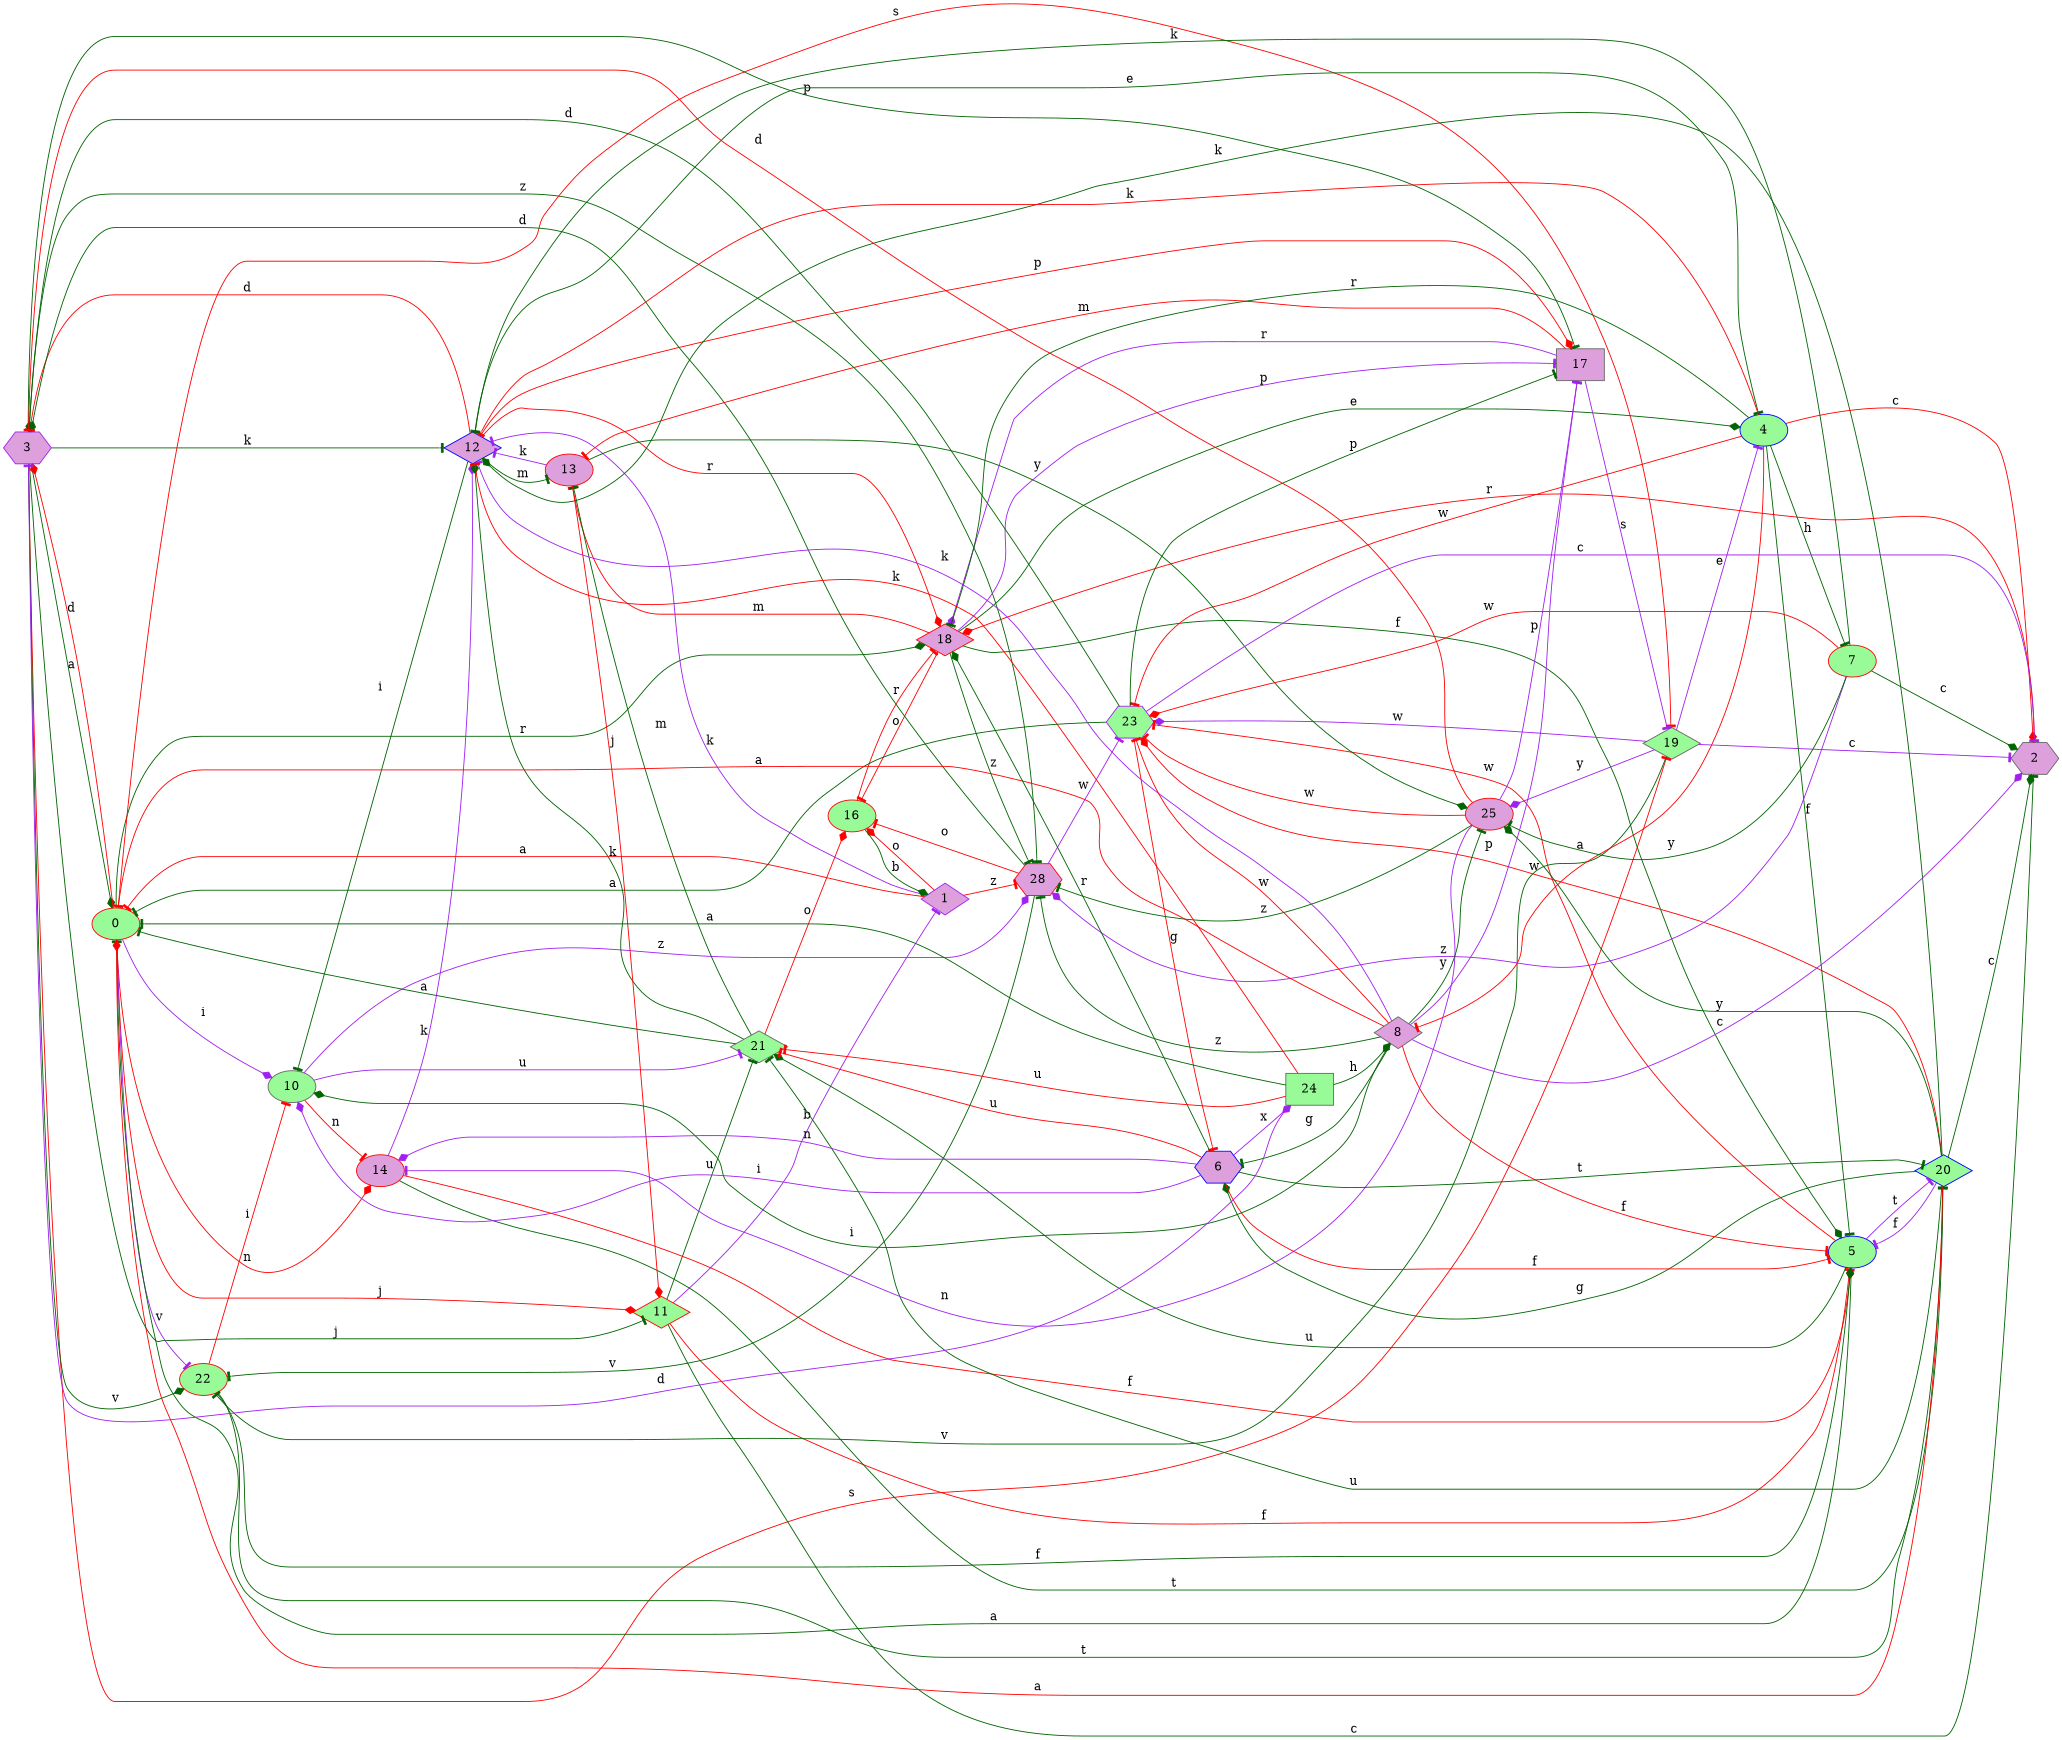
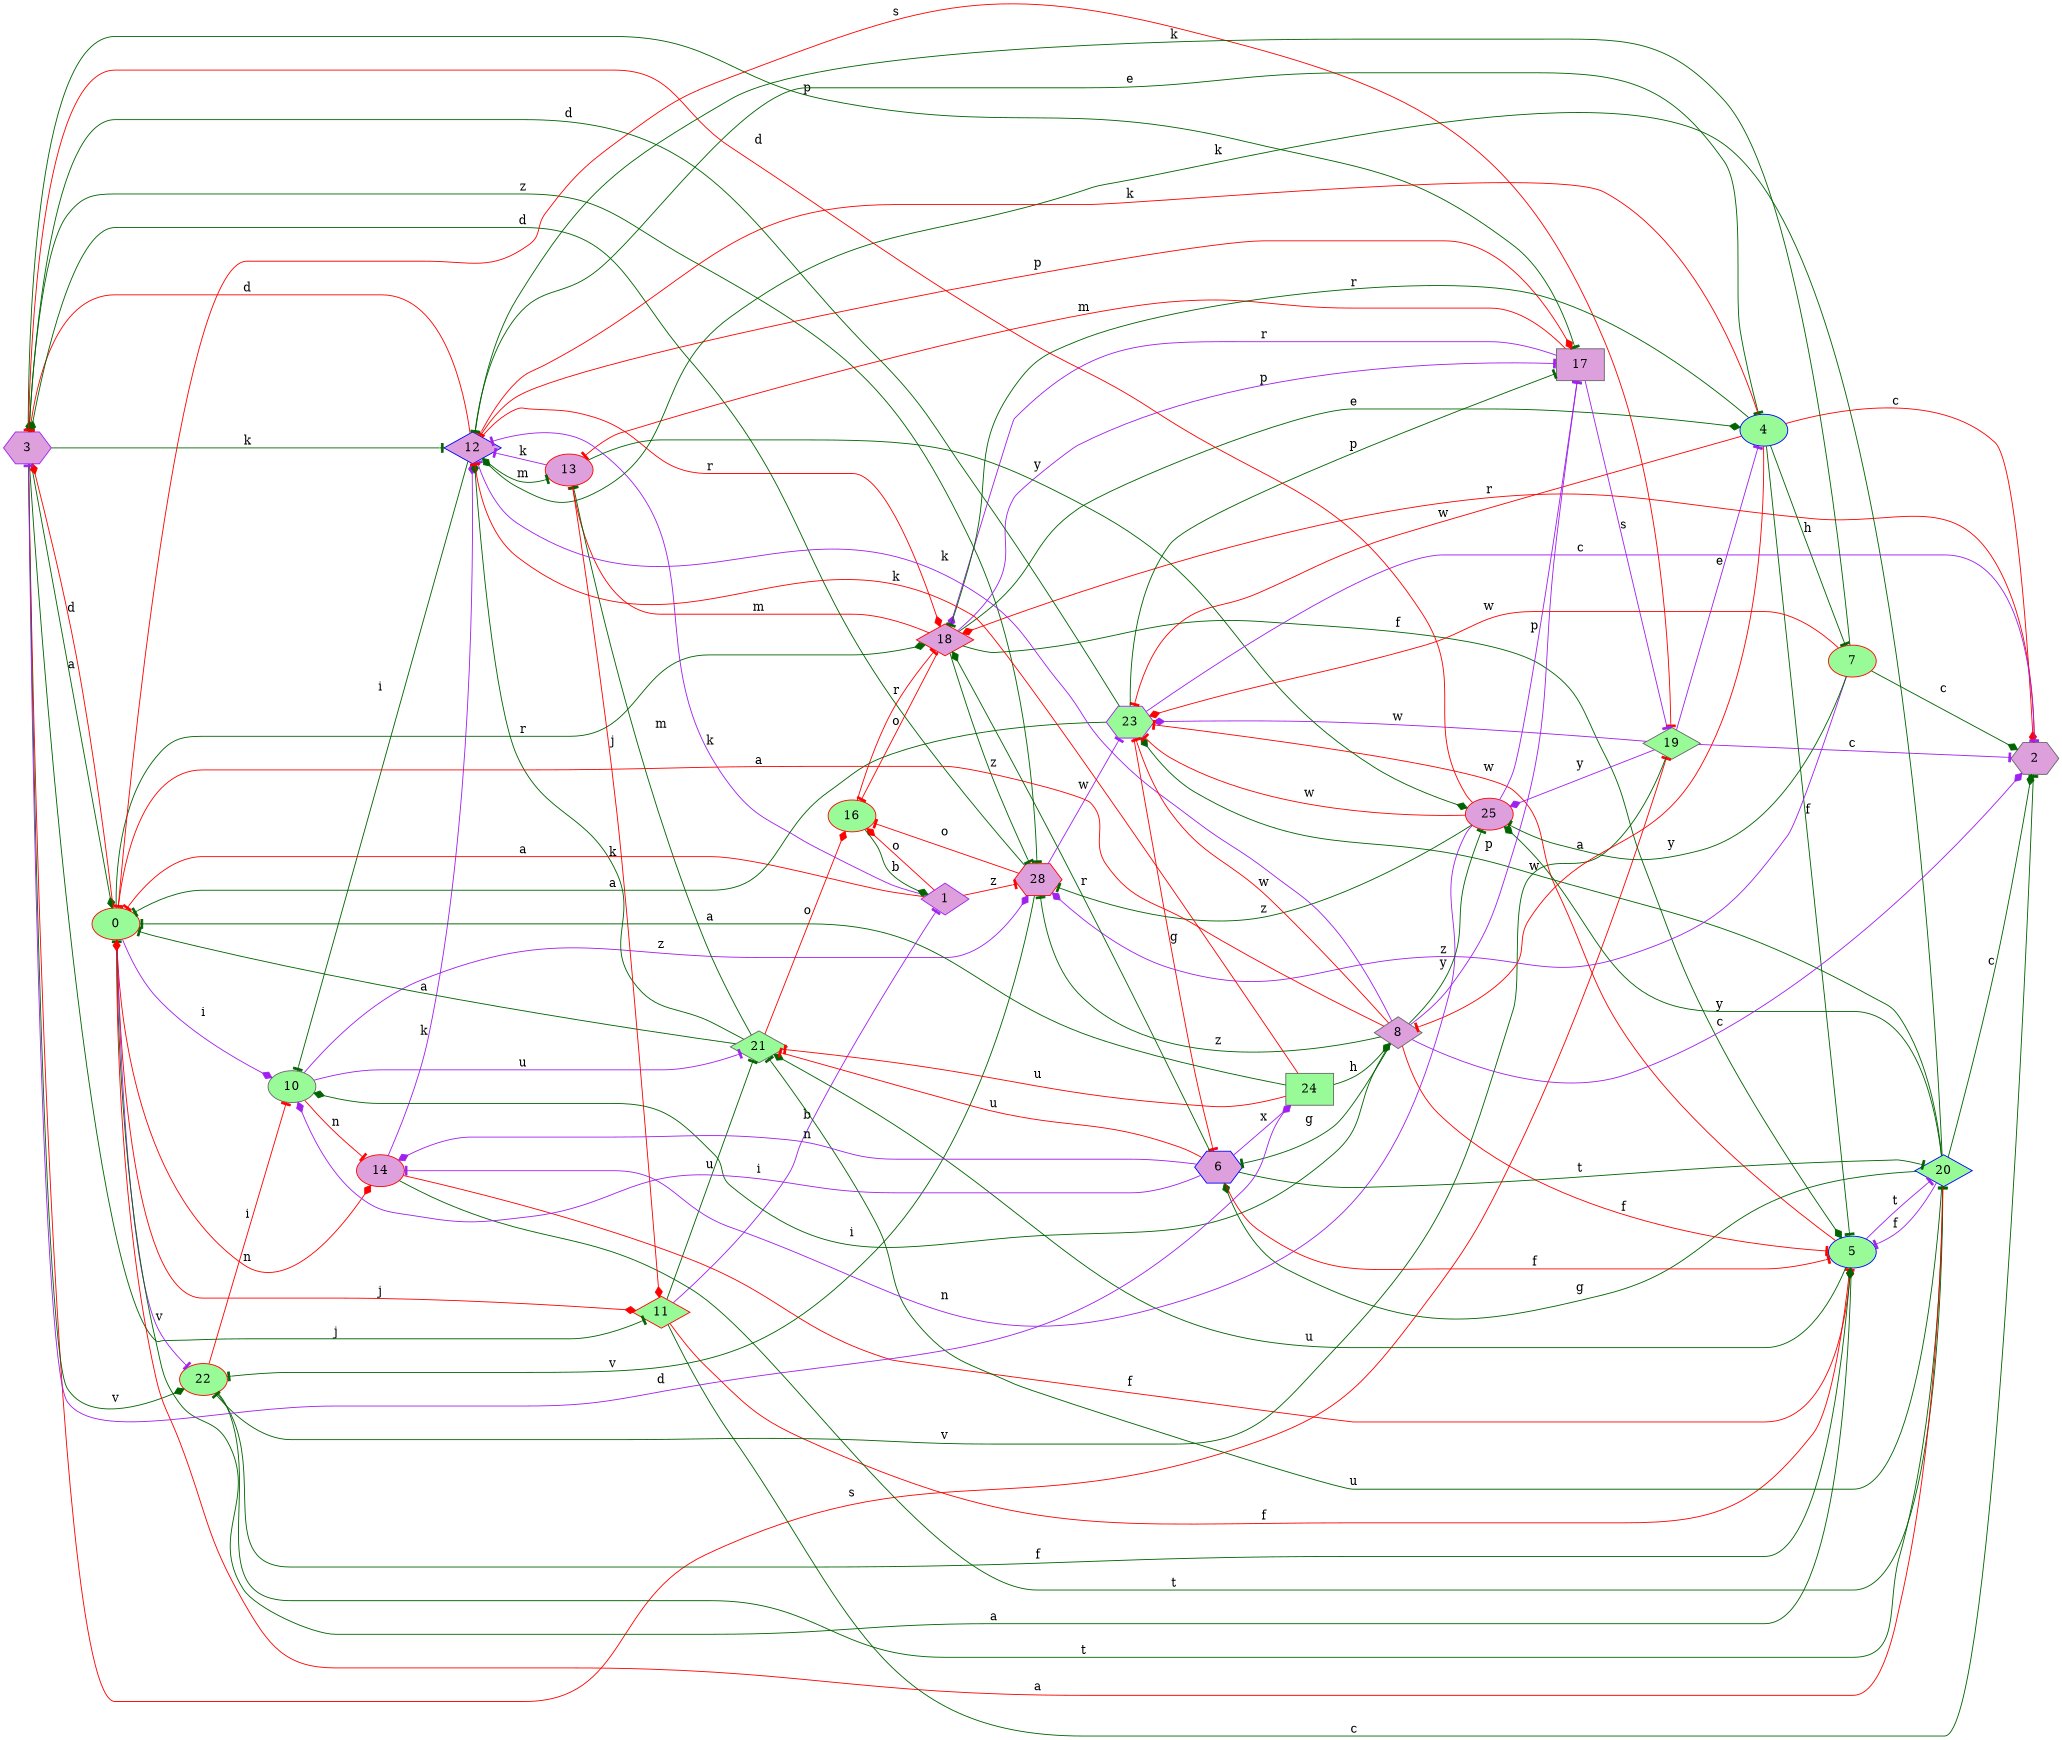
(1594, 891) -> (1594, 891)
